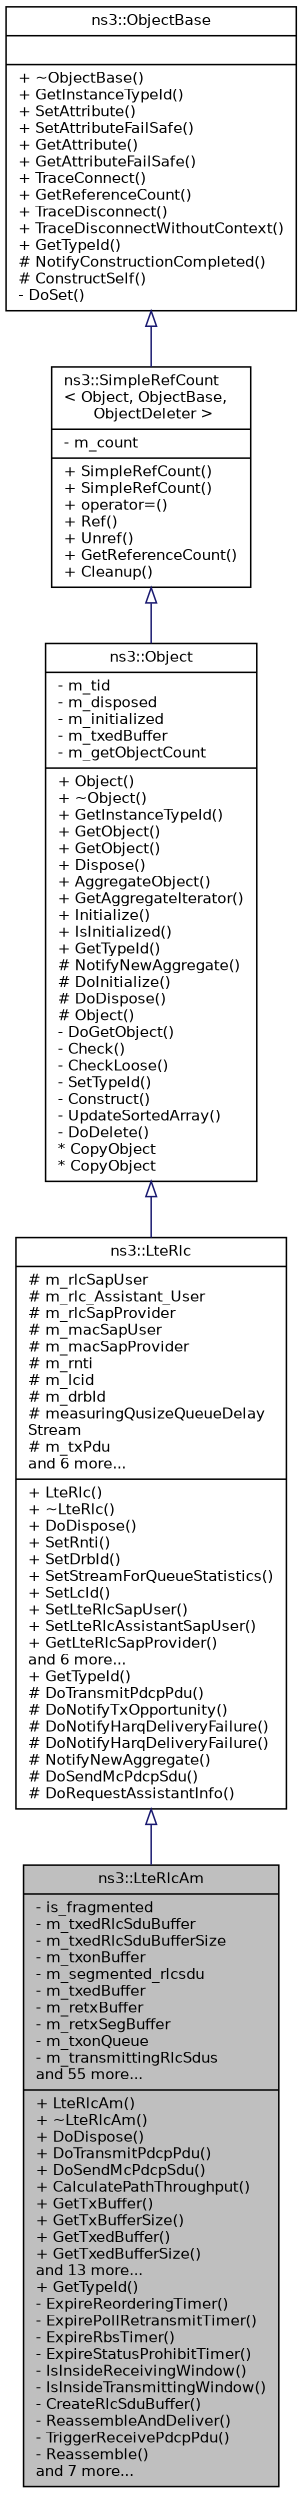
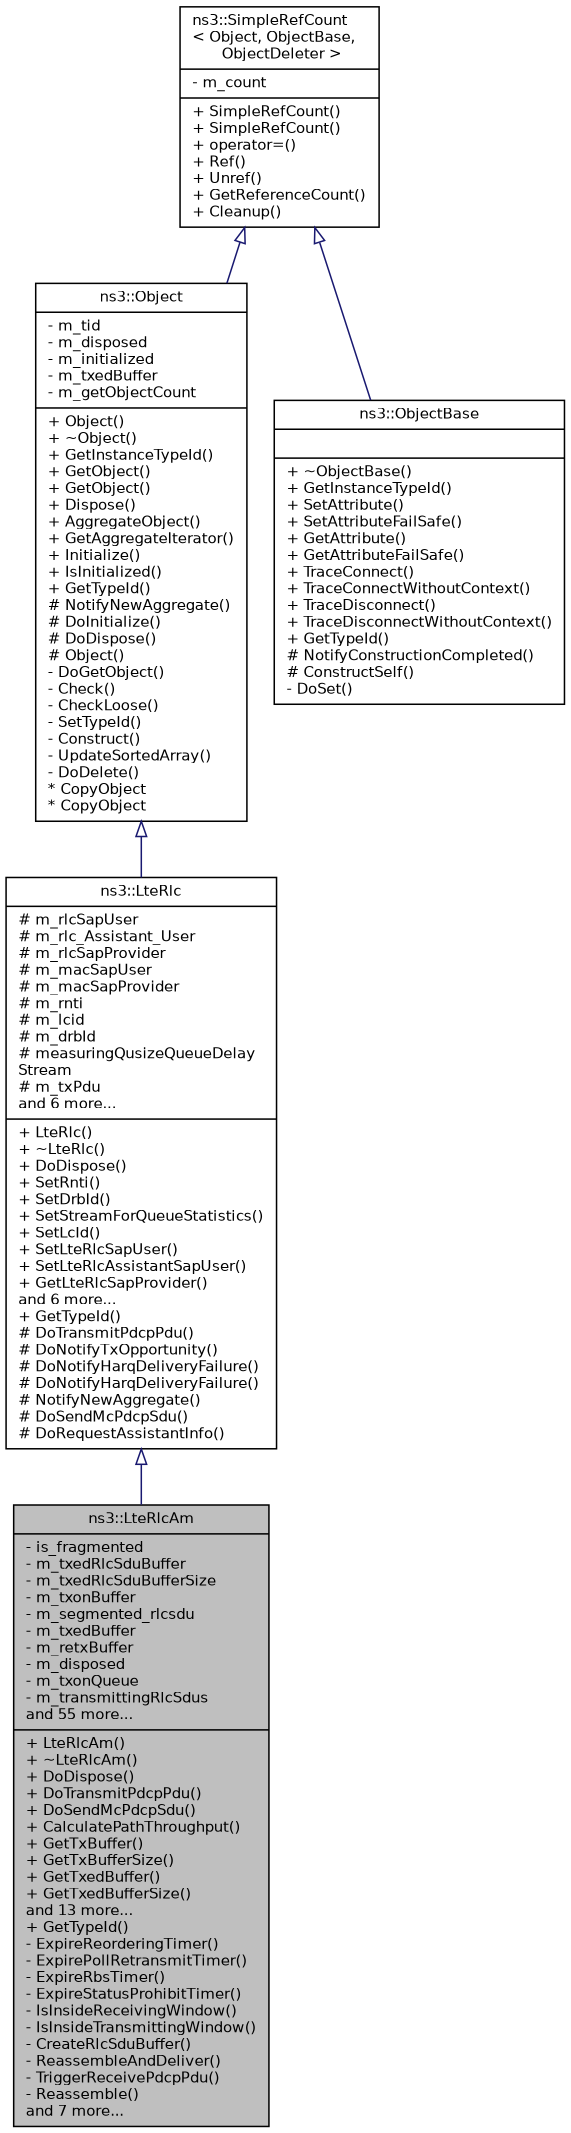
(106, 195) -> (409, 589)
(151, 347) -> (345, 321)
(103, 2025) -> (76, 1665)
